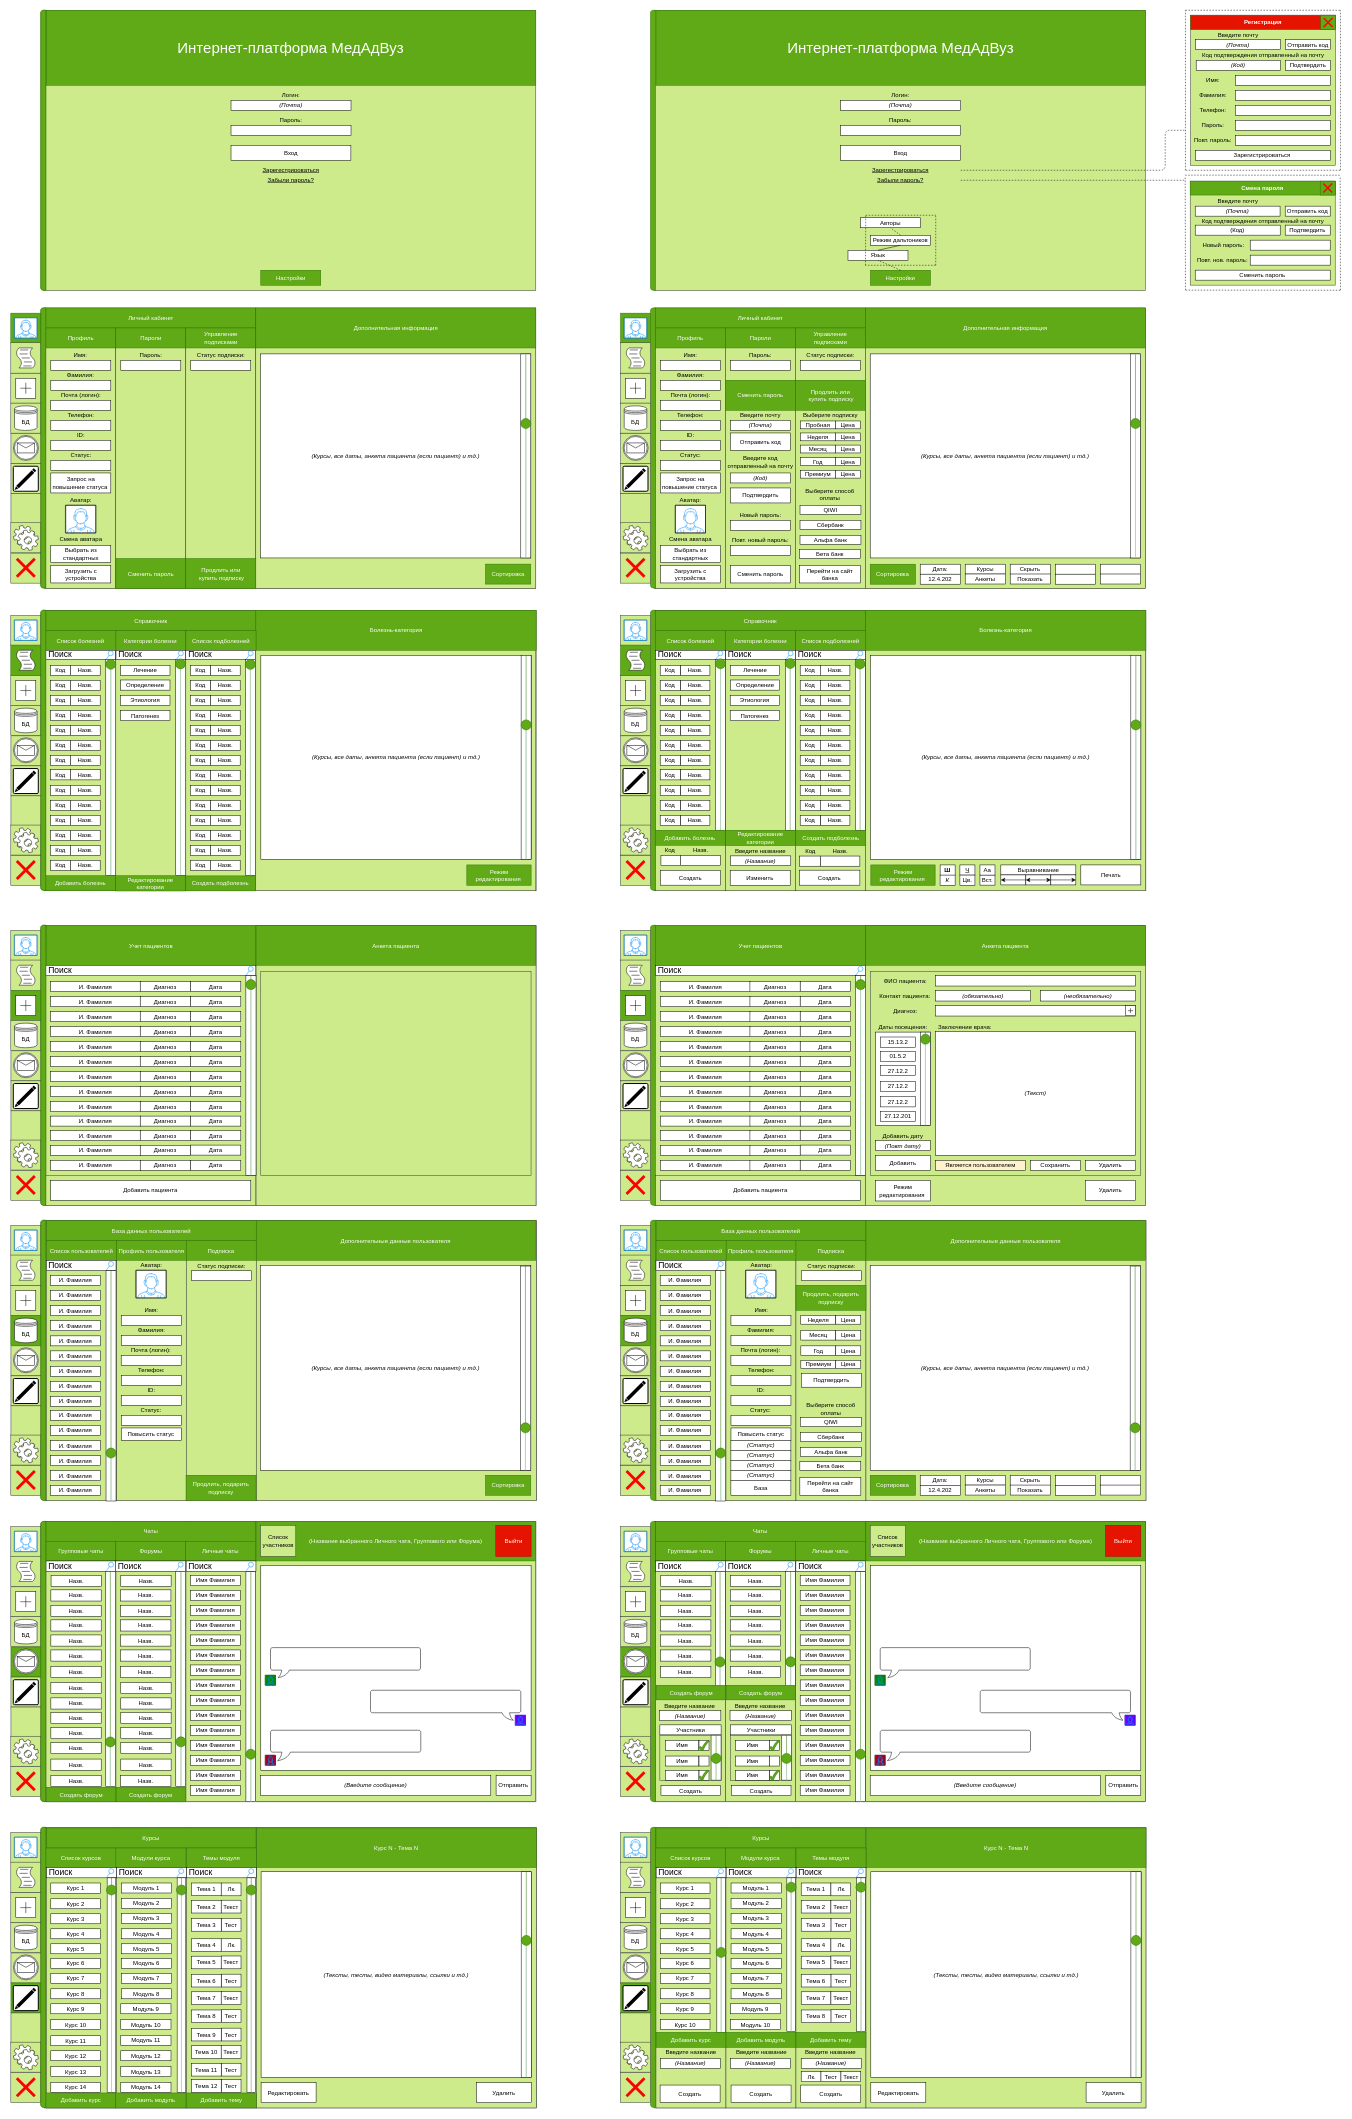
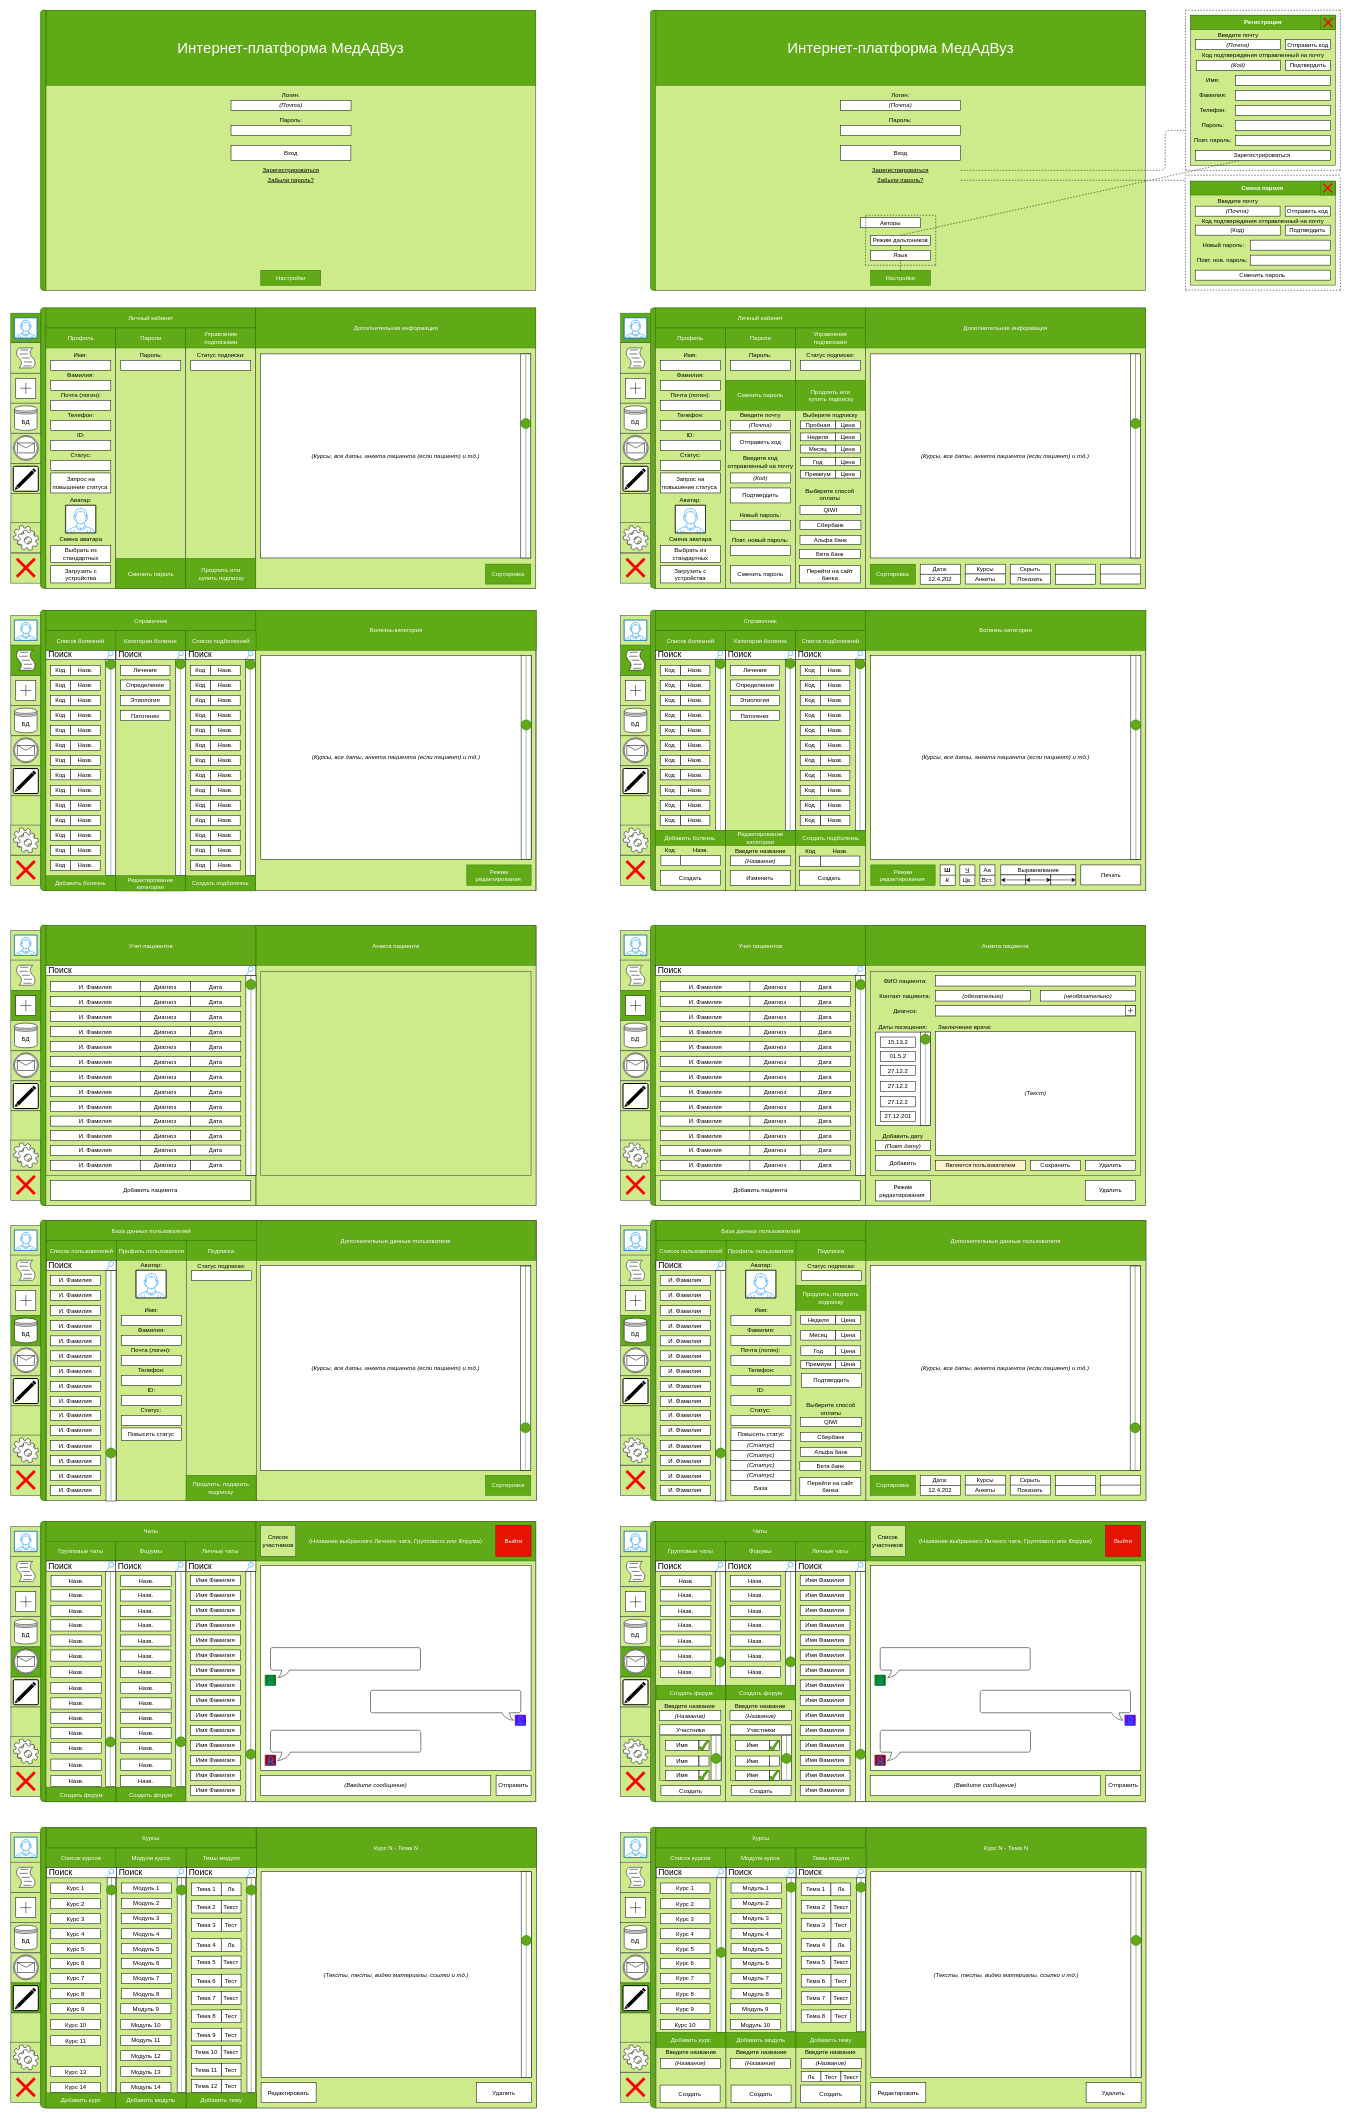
(1263, 22) -> (1263, 22)
(895, 232) -> (1022, 208)
(878, 255) -> (900, 255)
(75, 2056) -> none
